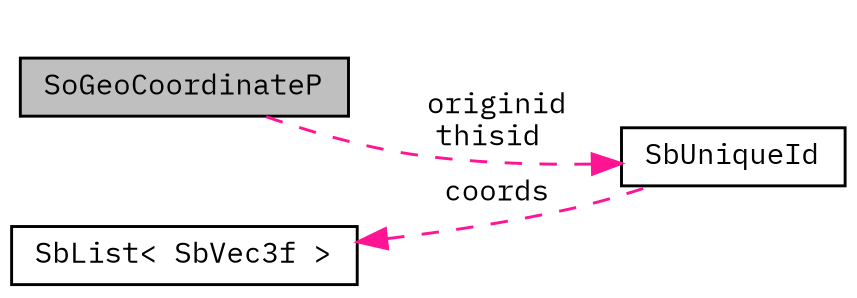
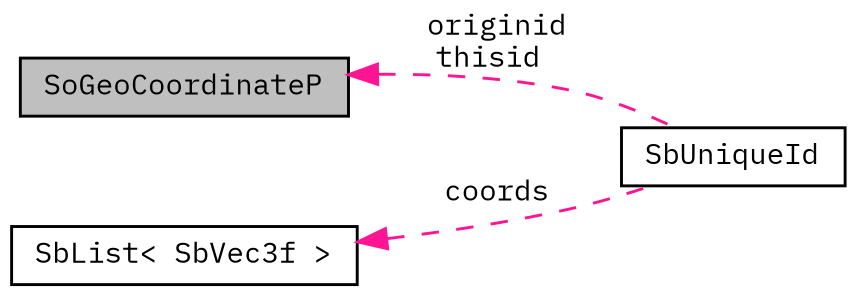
(423, 156) -> (532, 84)
